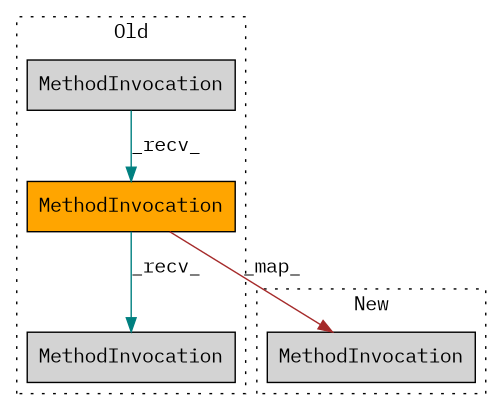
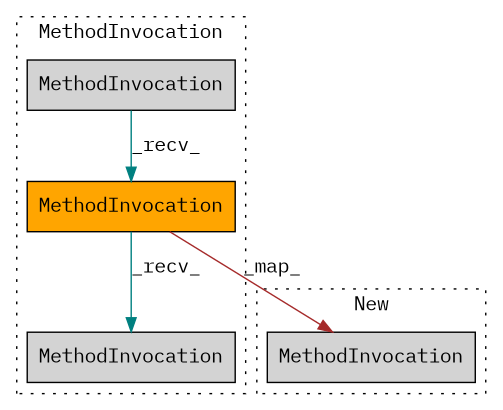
(131, 33) -> (131, 33)
